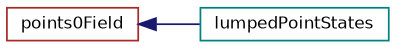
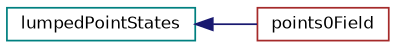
(178, 24) -> (235, 24)
